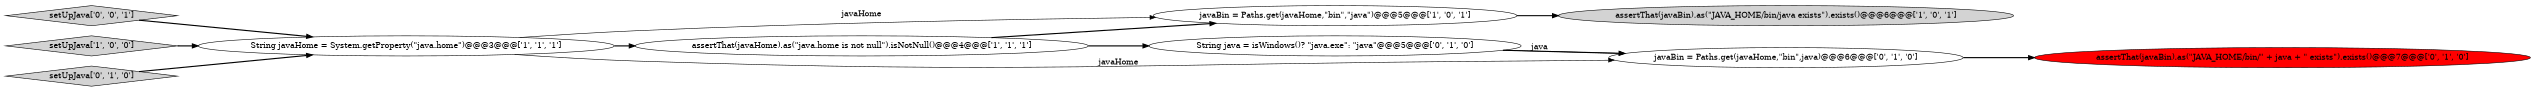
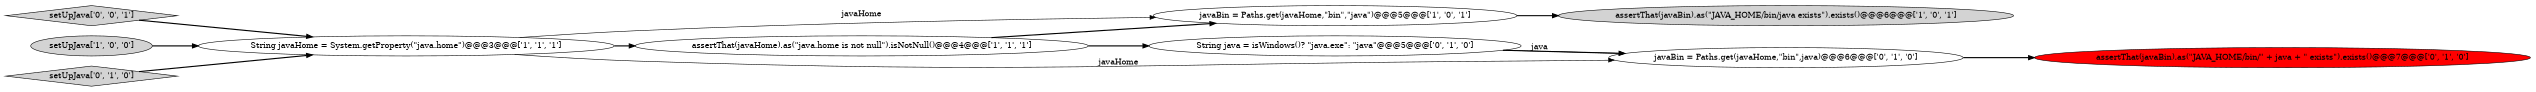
(92, 46) -> (92, 46)
